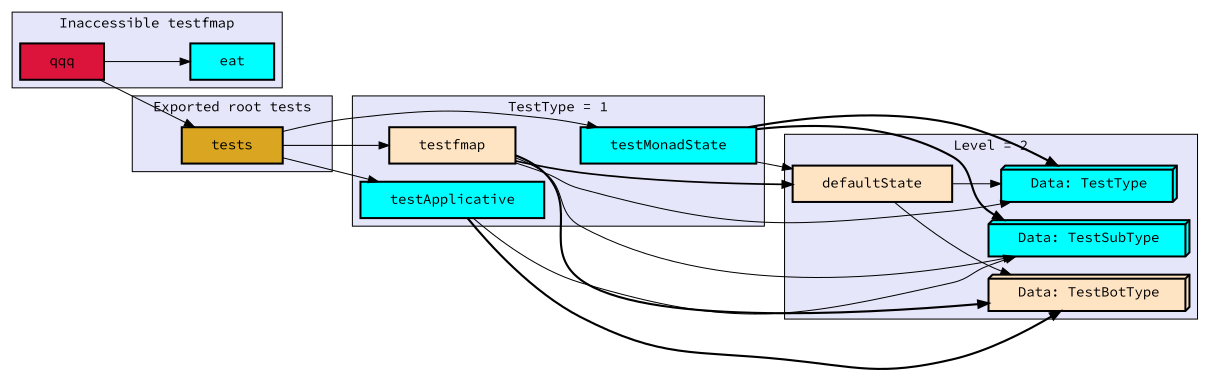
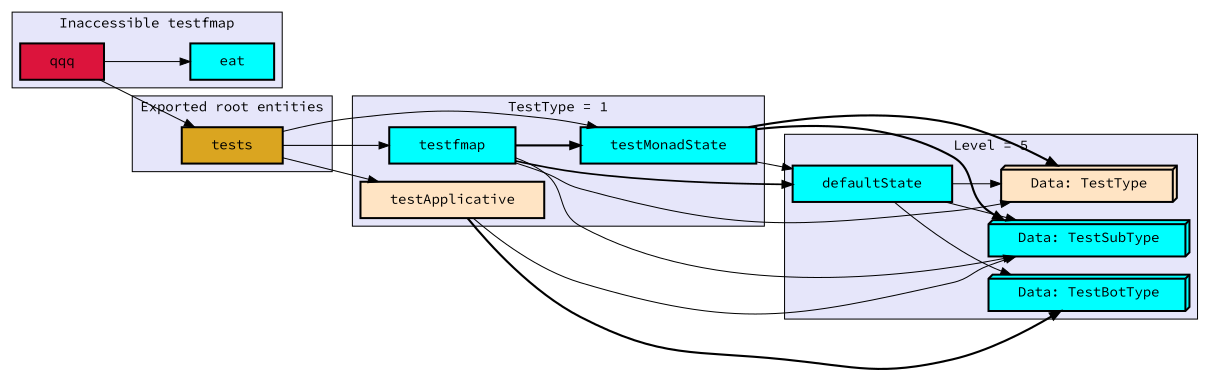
(232, 108) -> (232, 108)
(452, 145) -> (452, 145)
(991, 146) -> (991, 146)
(872, 184) -> (872, 184)
(1089, 184) -> (1089, 184)
(452, 200) -> (452, 200)
none -> (976, 210)
(572, 271) -> (543, 145)
(1089, 293) -> (1089, 293)
